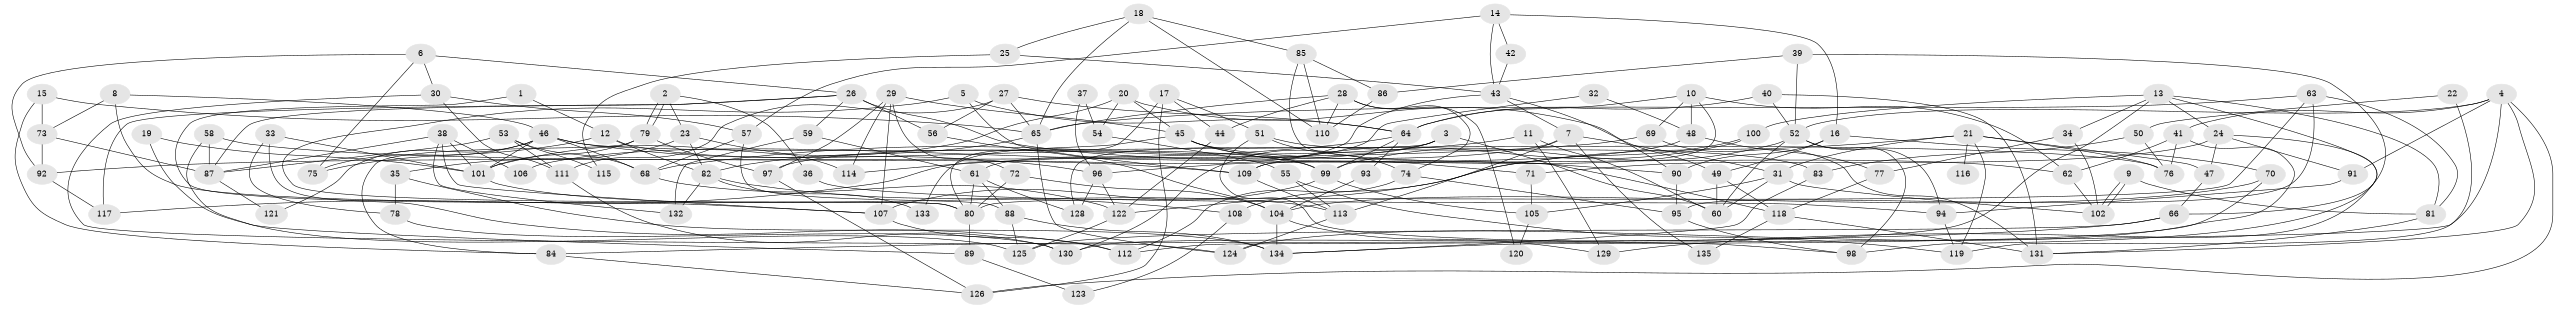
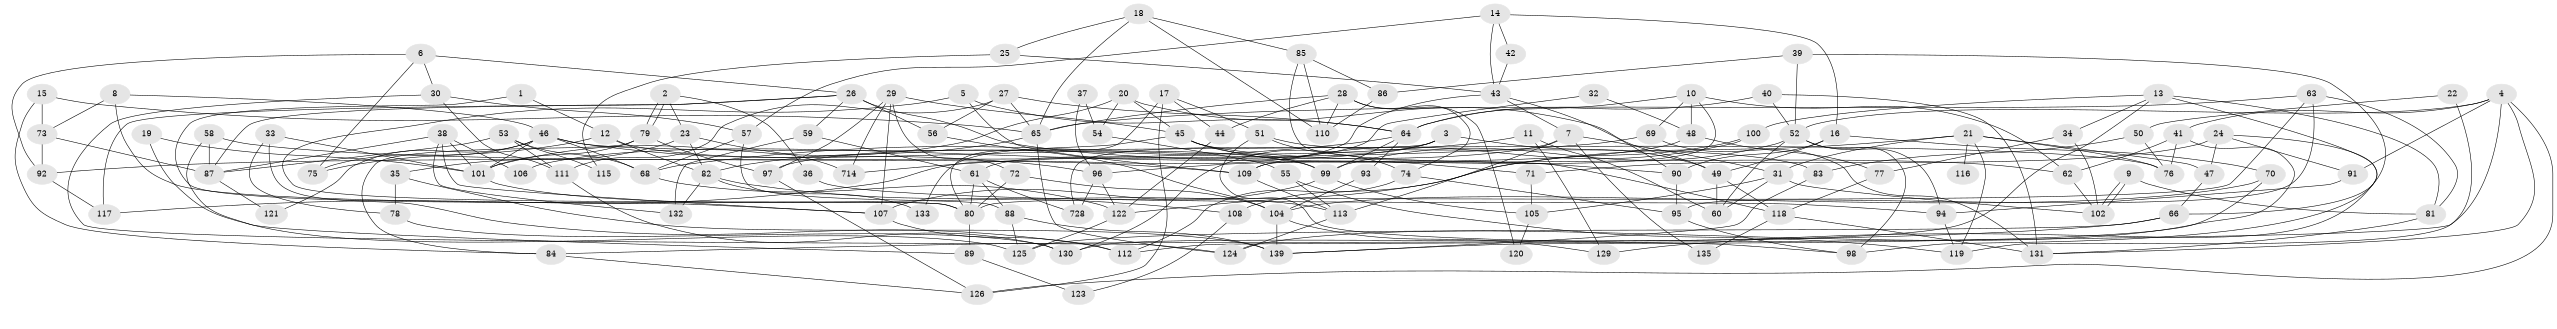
(2191, 115) -> none
(849, 174) -> (849, 174)
(1582, 175) -> (1584, 149)
(1077, 214) -> (1077, 214)
(1277, 255) -> (1277, 255)
